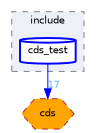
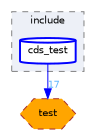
(48, 114) -> (48, 114)
